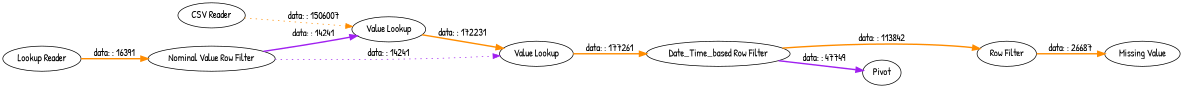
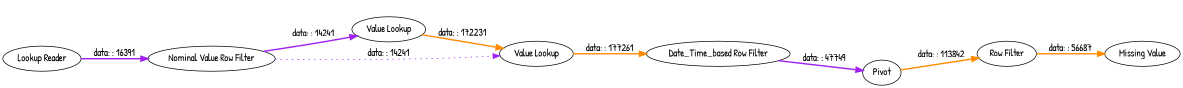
(212, 15) -> none
(878, 44) -> (936, 64)
(1070, 49) -> (1070, 49)
(111, 59) -> (111, 59)
